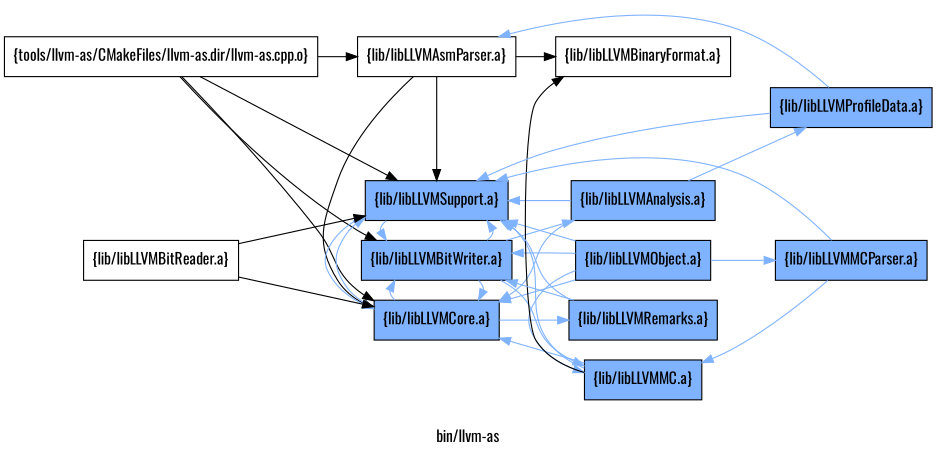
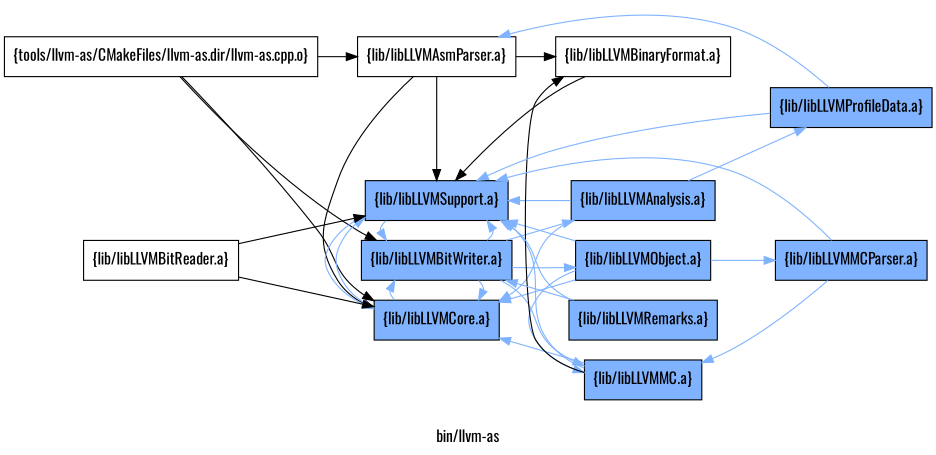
(294, 126) -> (520, 119)
(549, 253) -> (546, 268)
(521, 320) -> none
